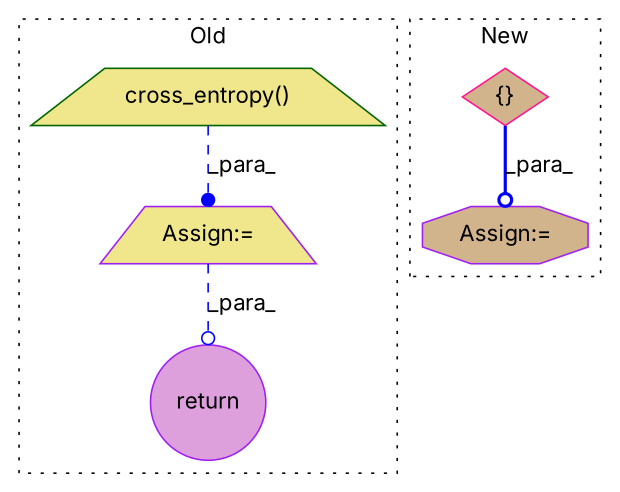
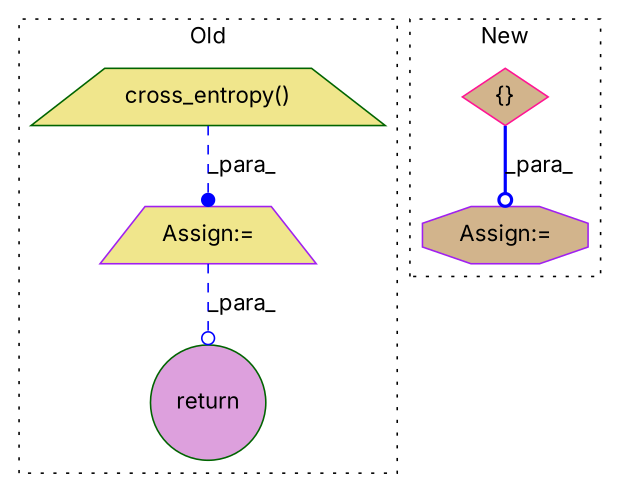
(208, 403) -> (208, 403)
